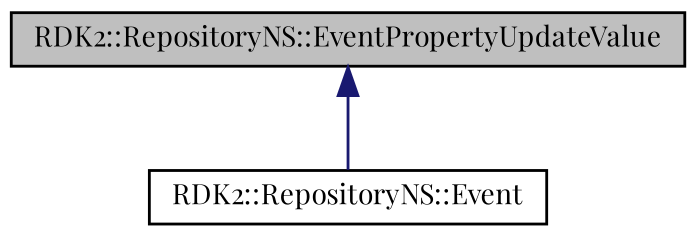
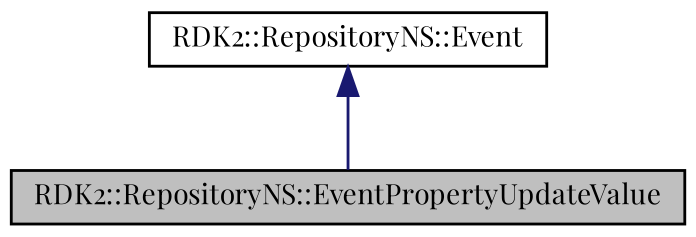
(348, 133) -> (348, 133)
